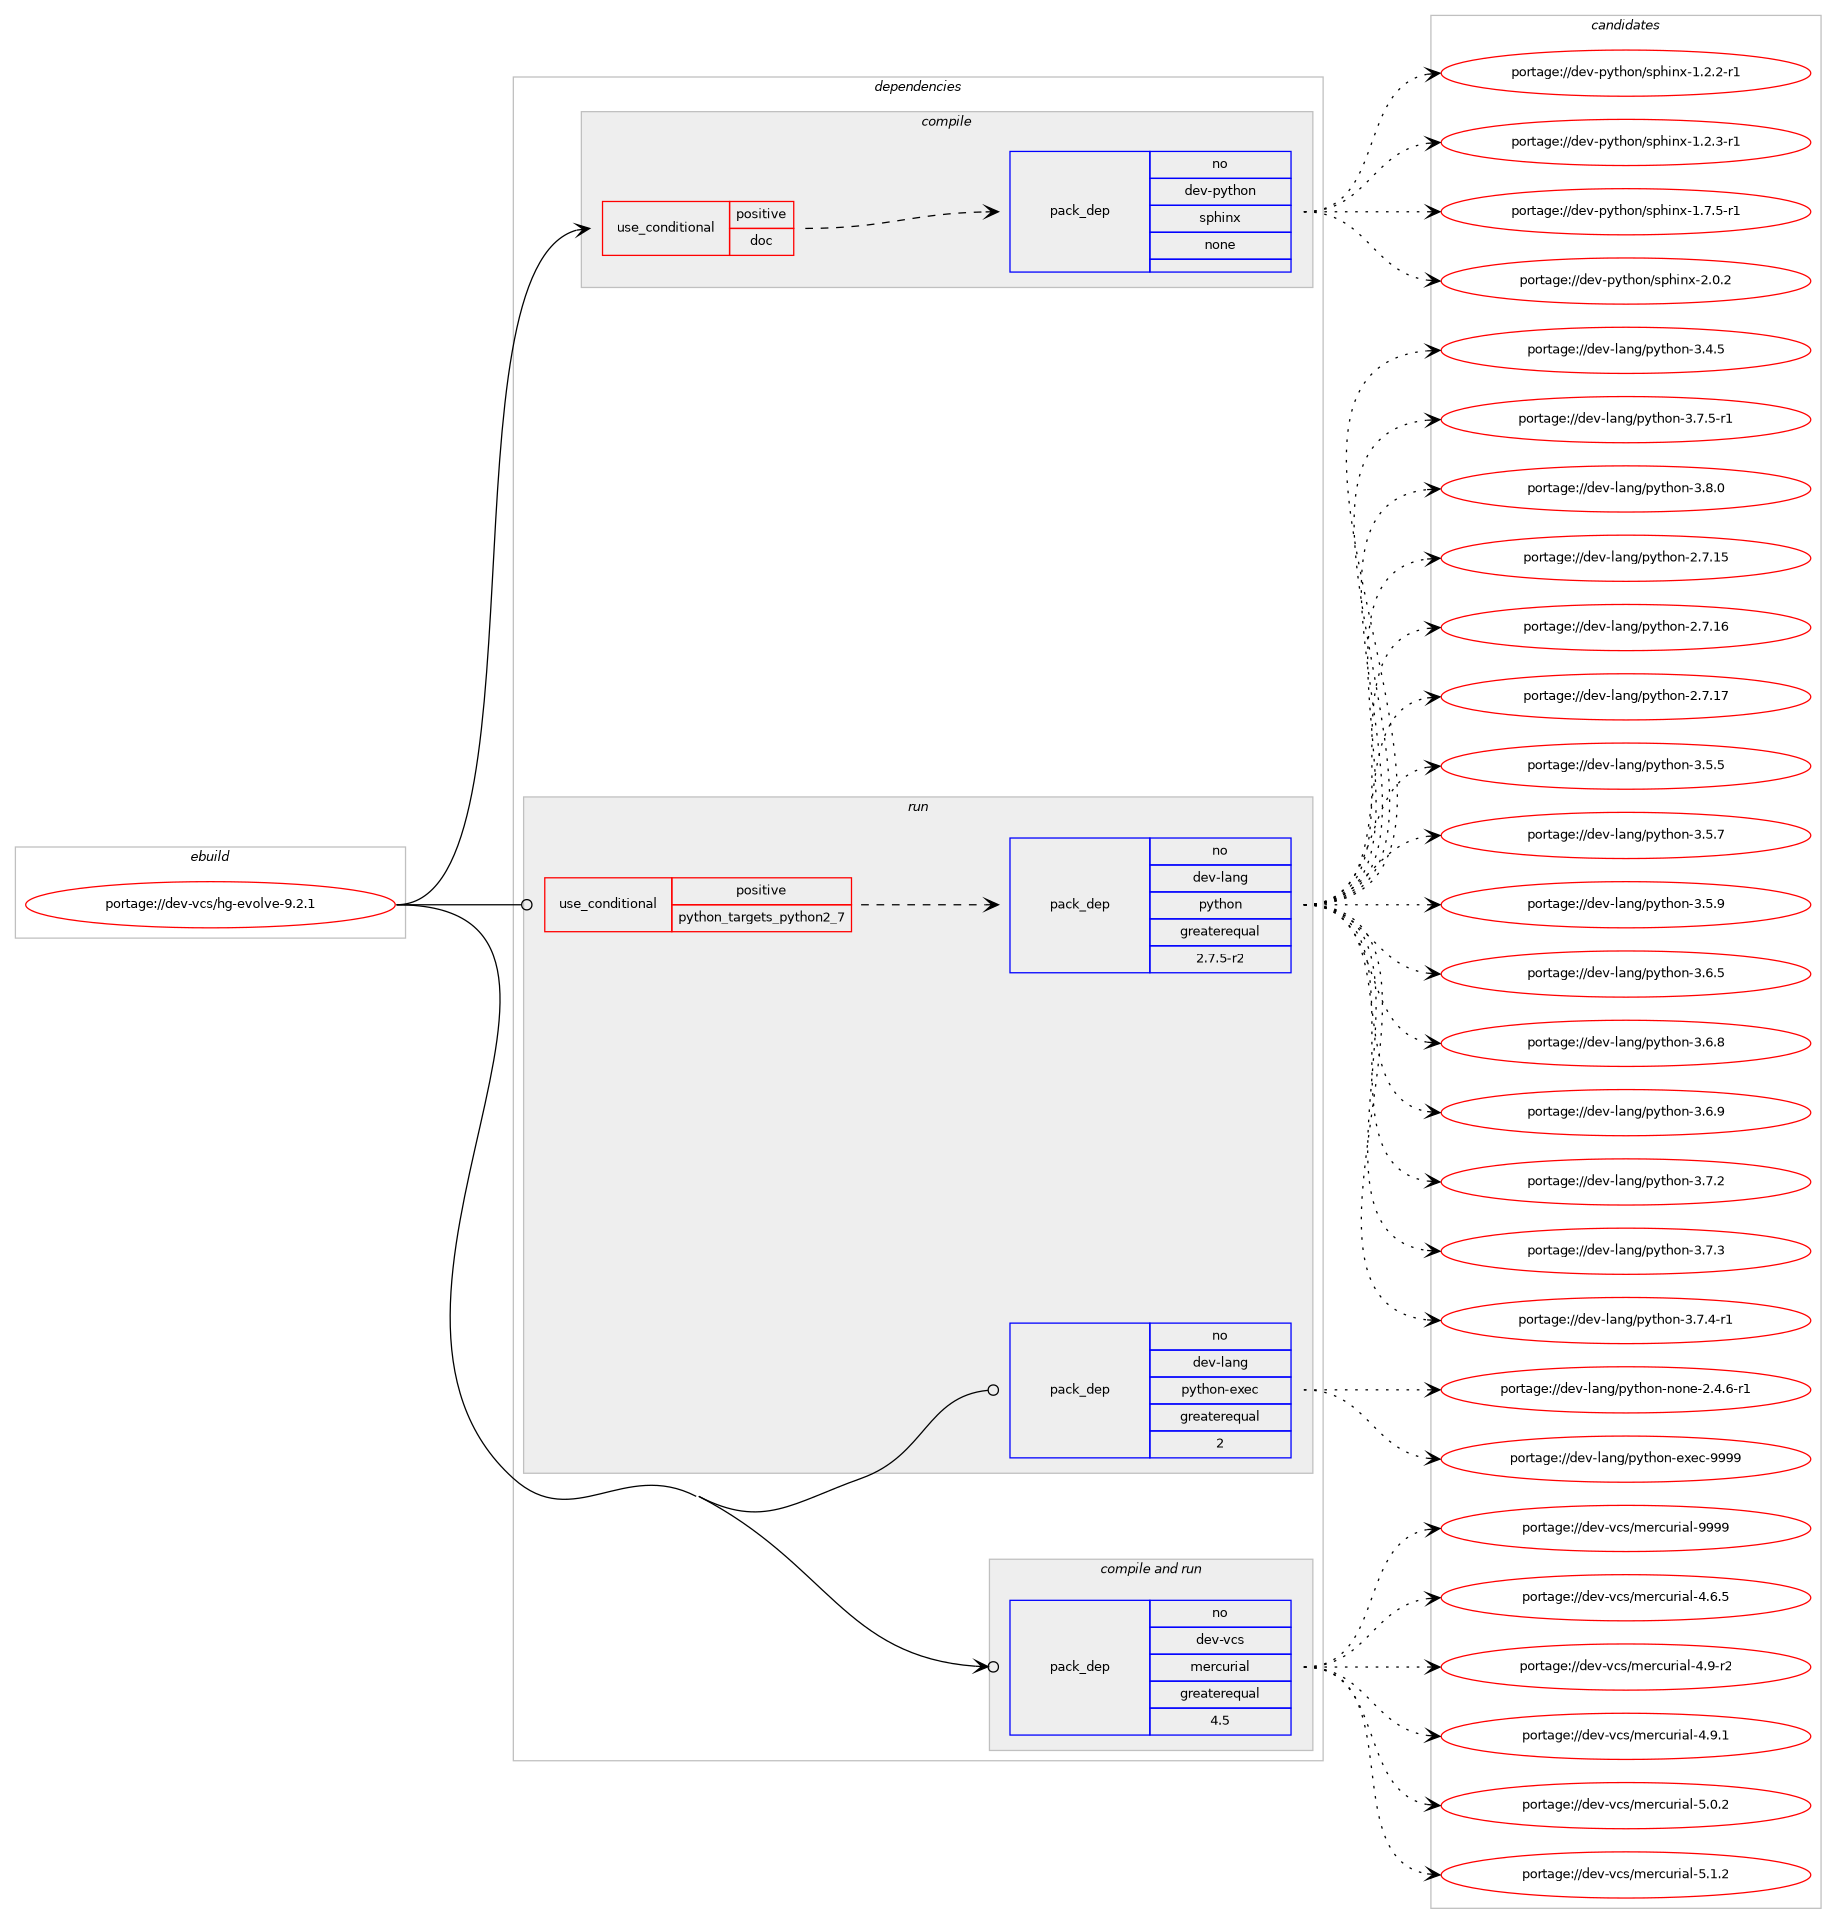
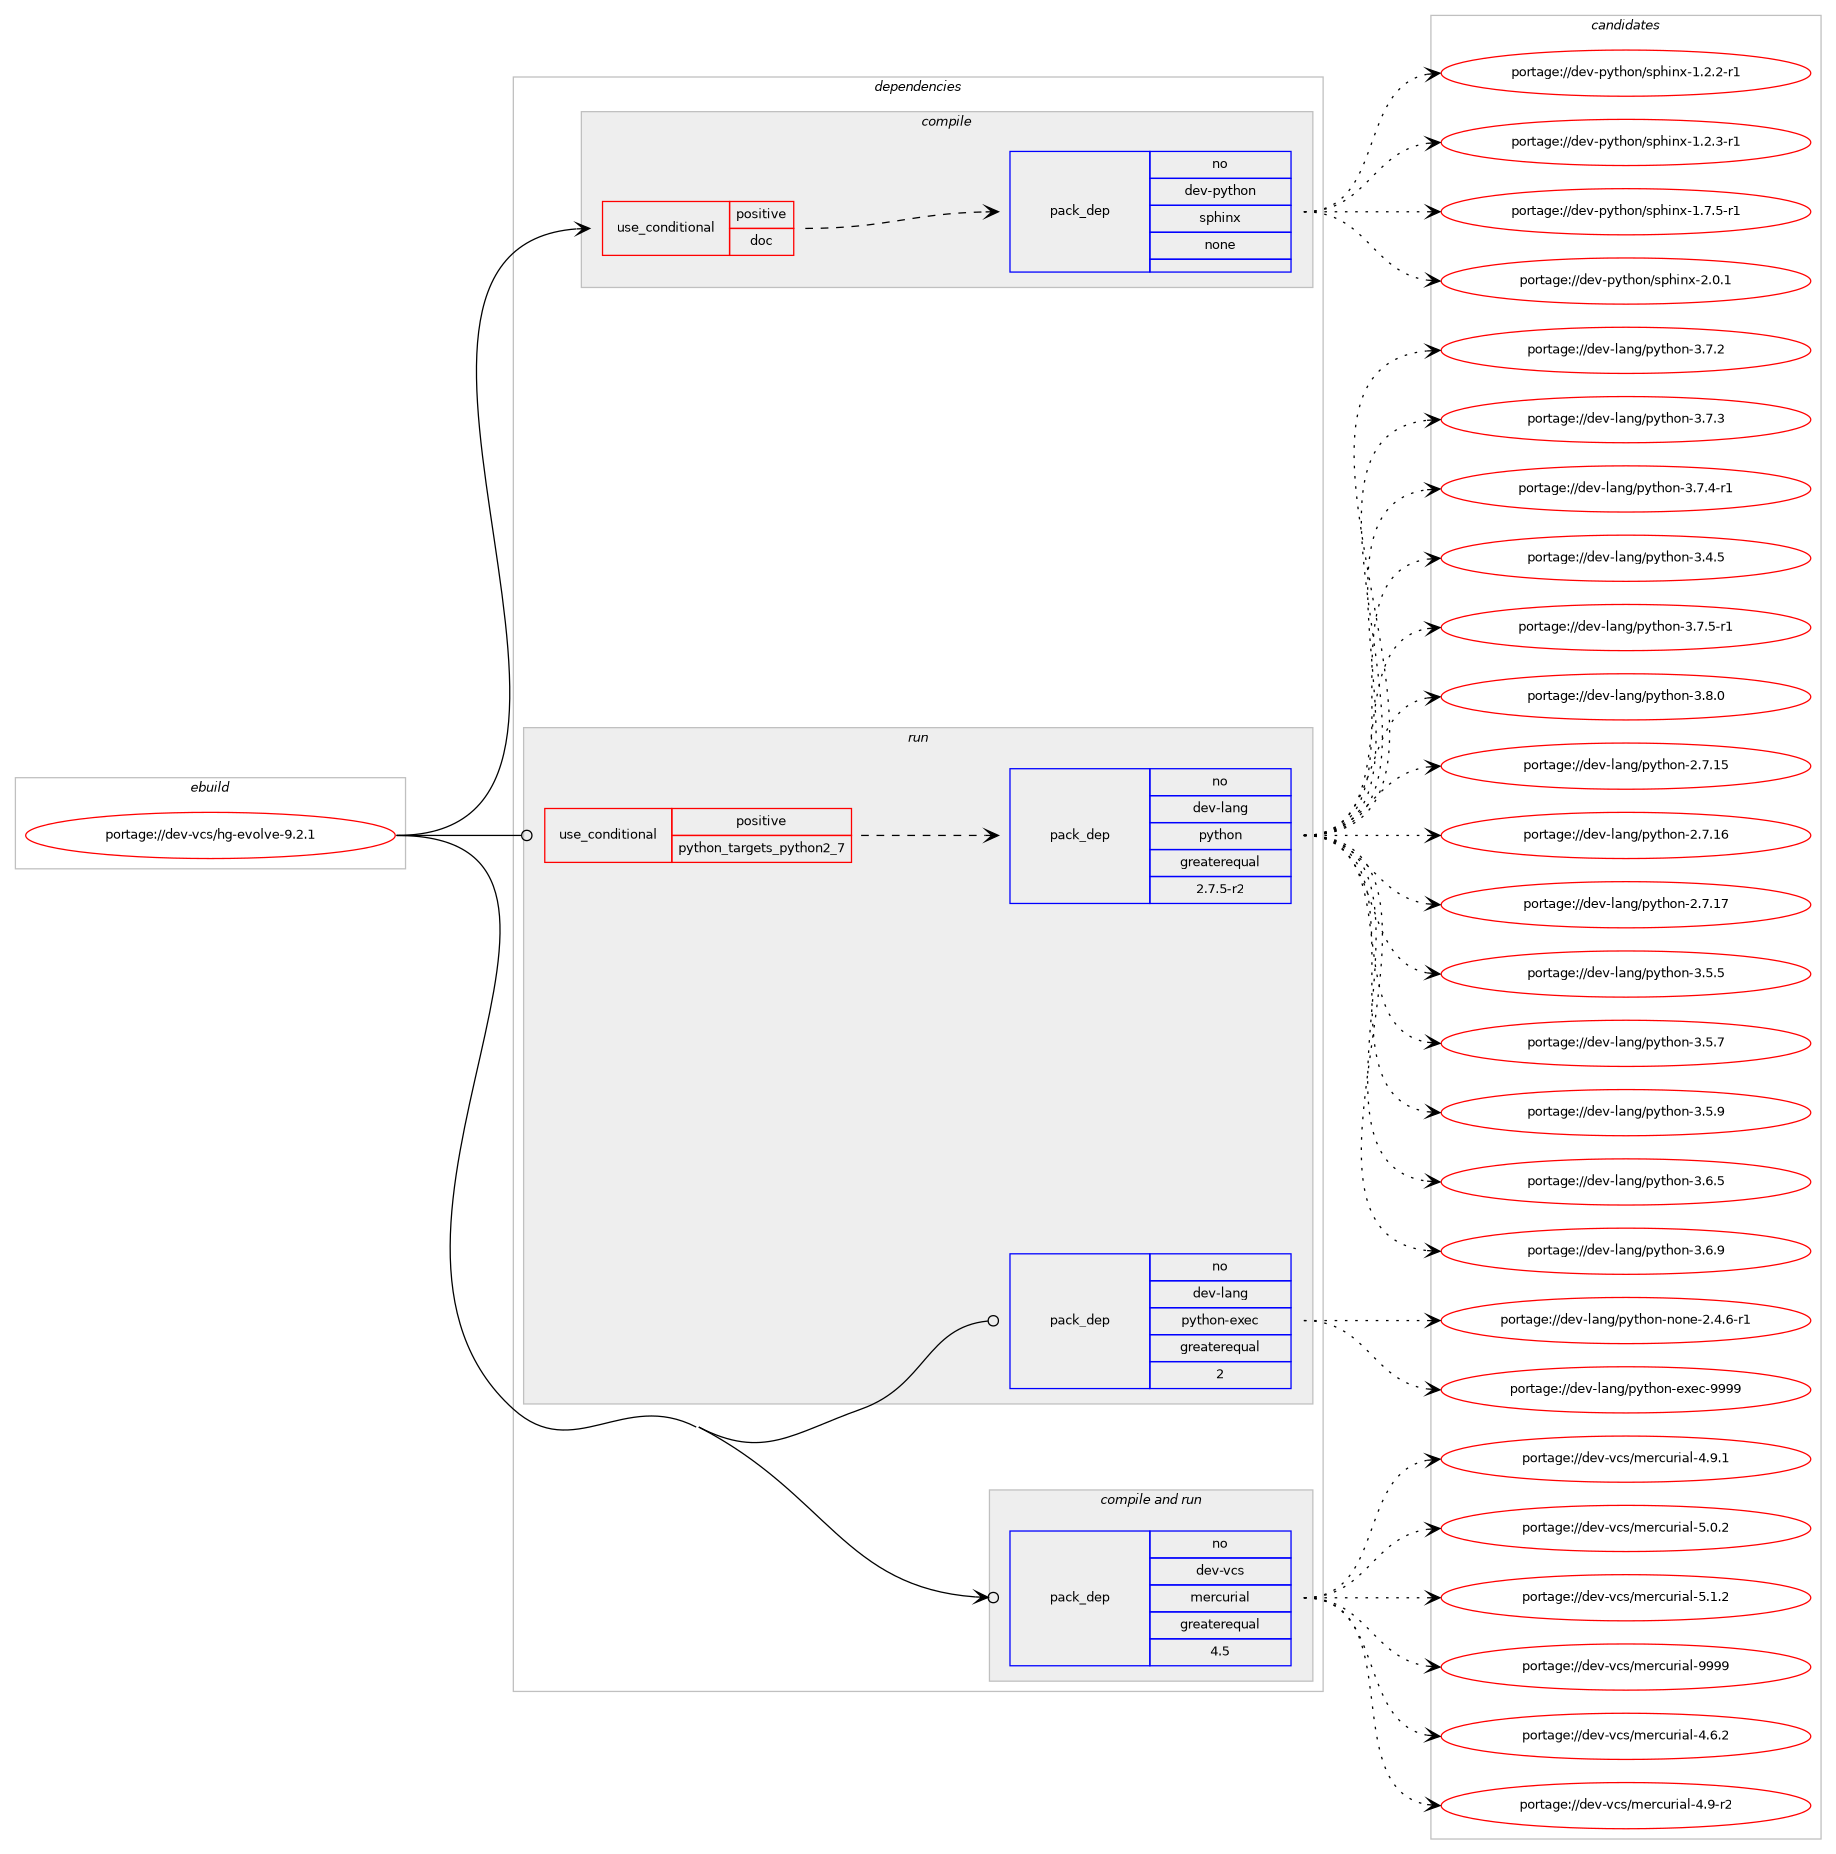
(1626, 281) -> (1626, 281)
(1626, 1043) -> none
(1626, 1598) -> (1626, 1736)
